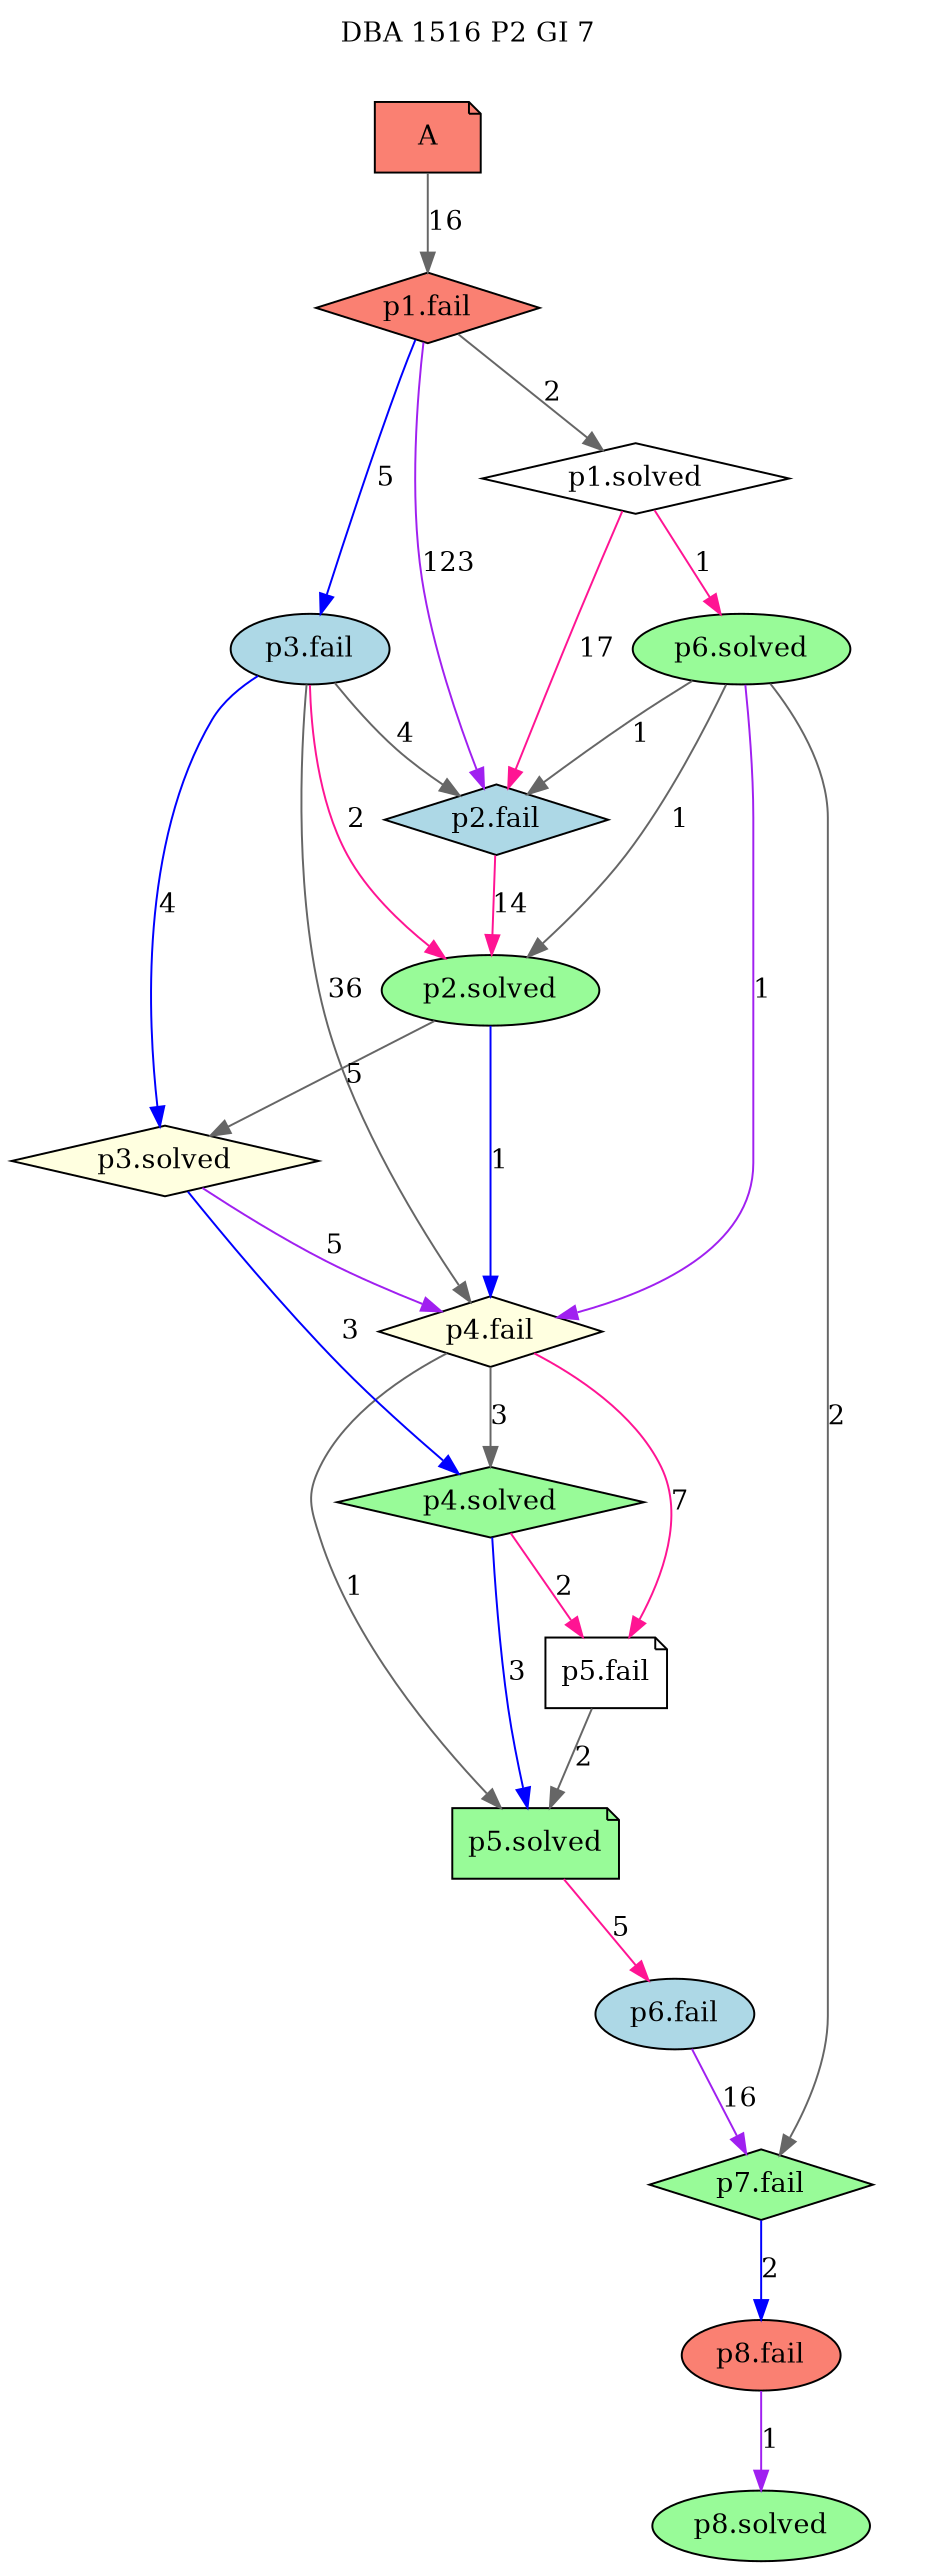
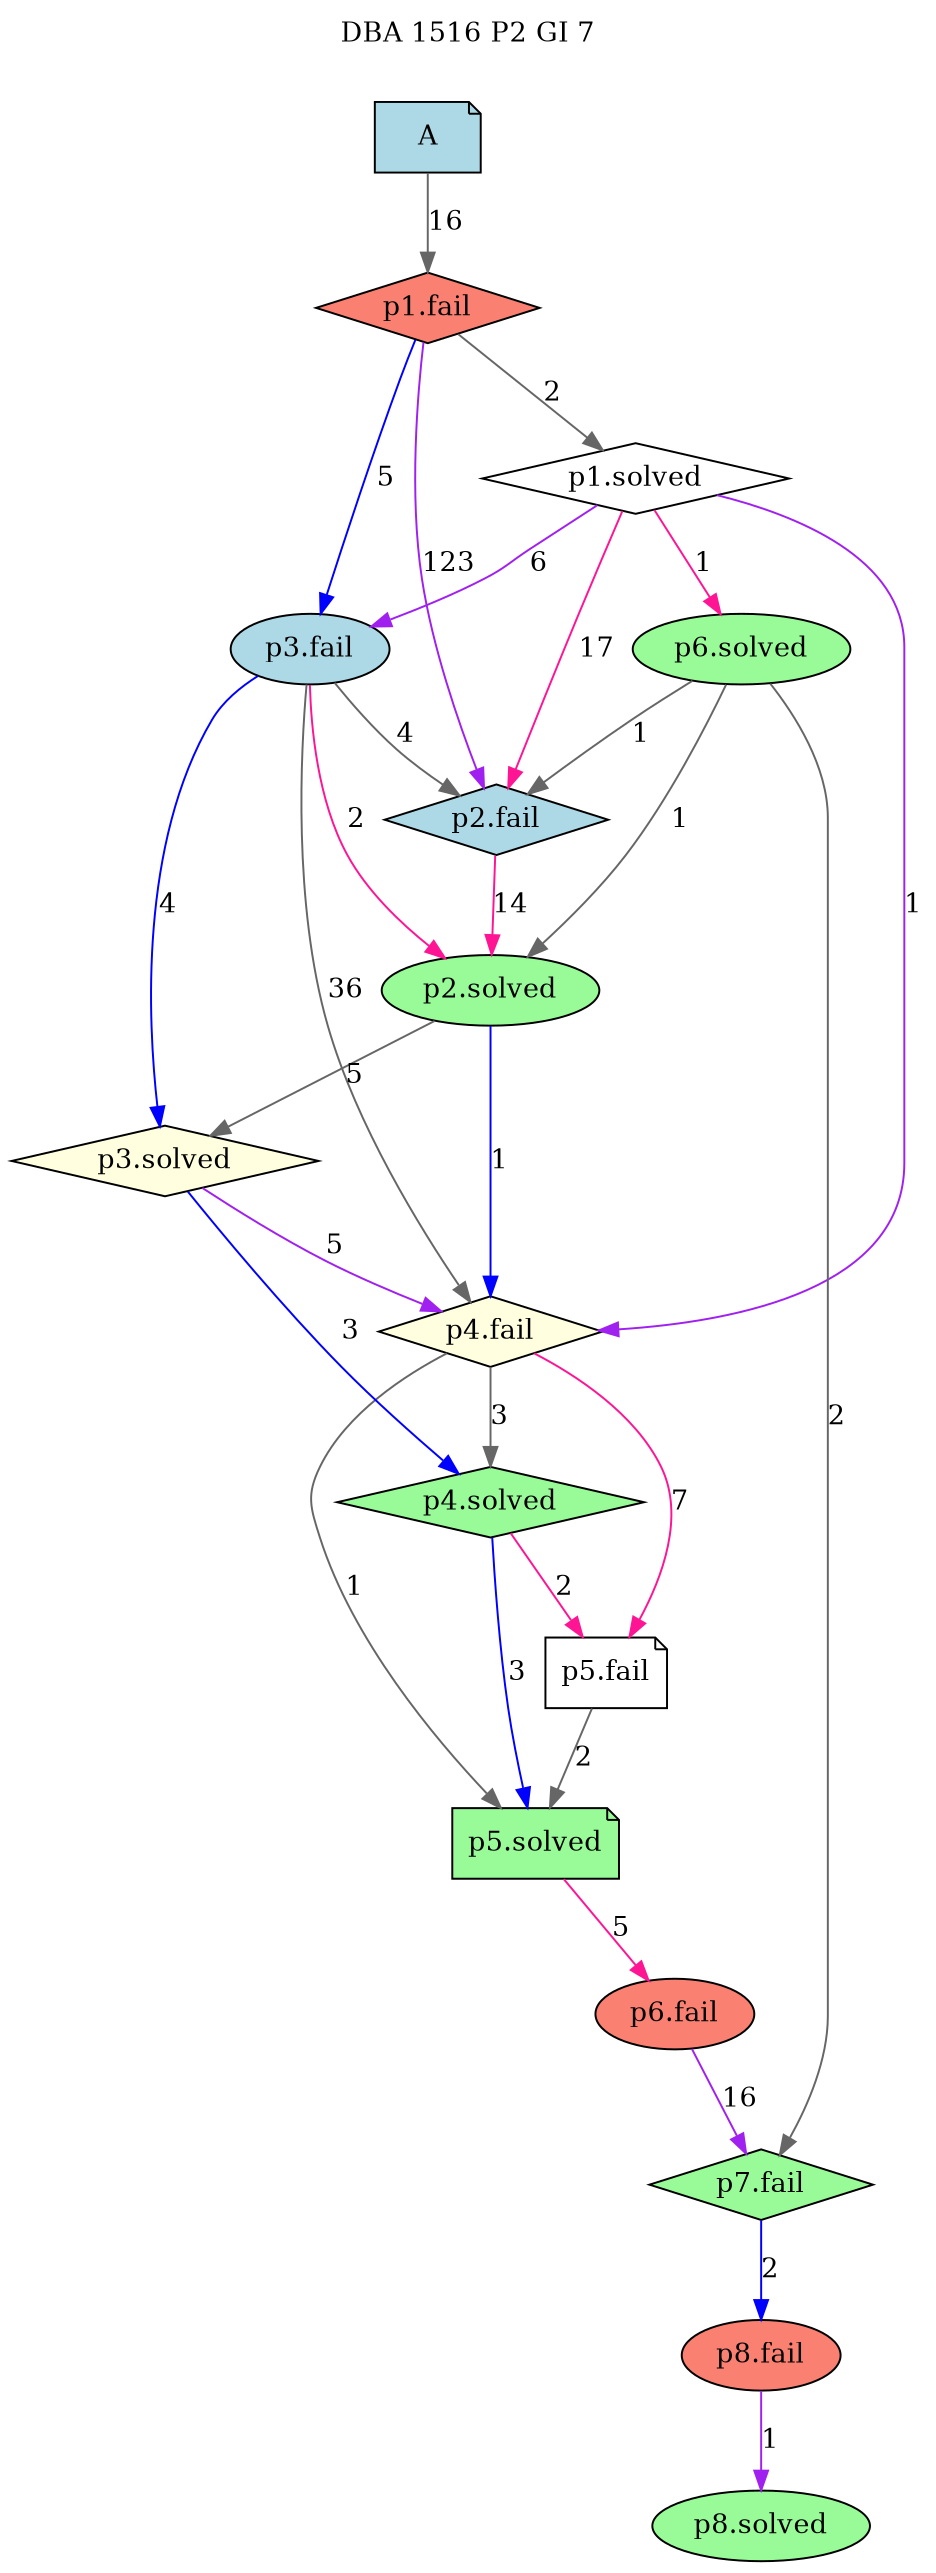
(428, 137) -> (428, 137)
none -> (498, 571)
(753, 1048) -> (904, 957)
(675, 2014) -> (675, 2014)
